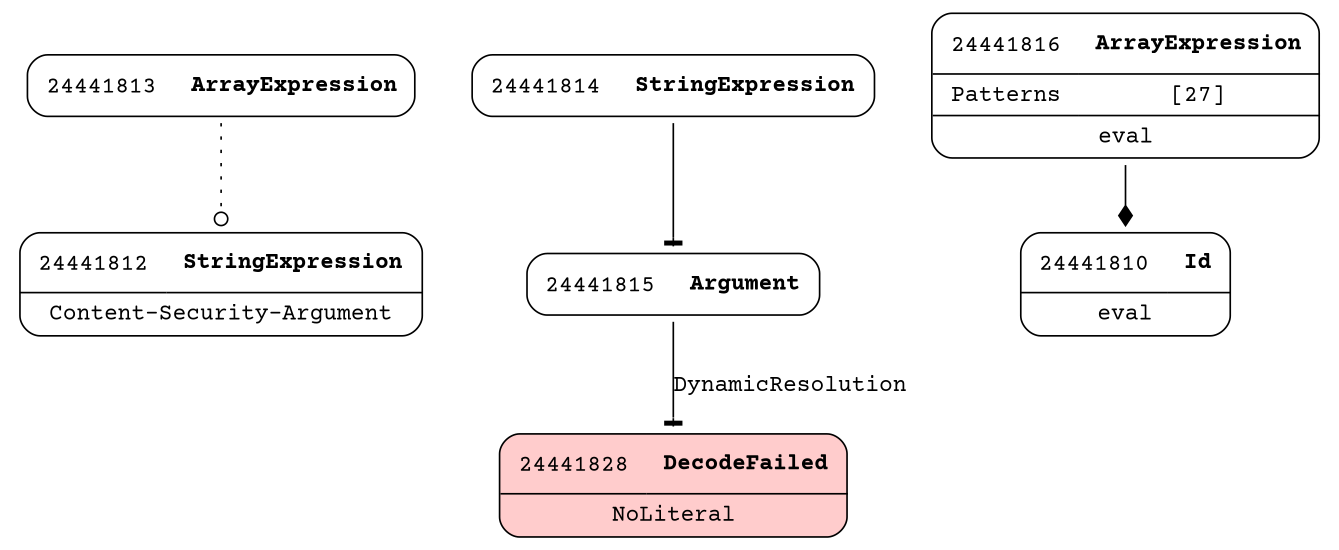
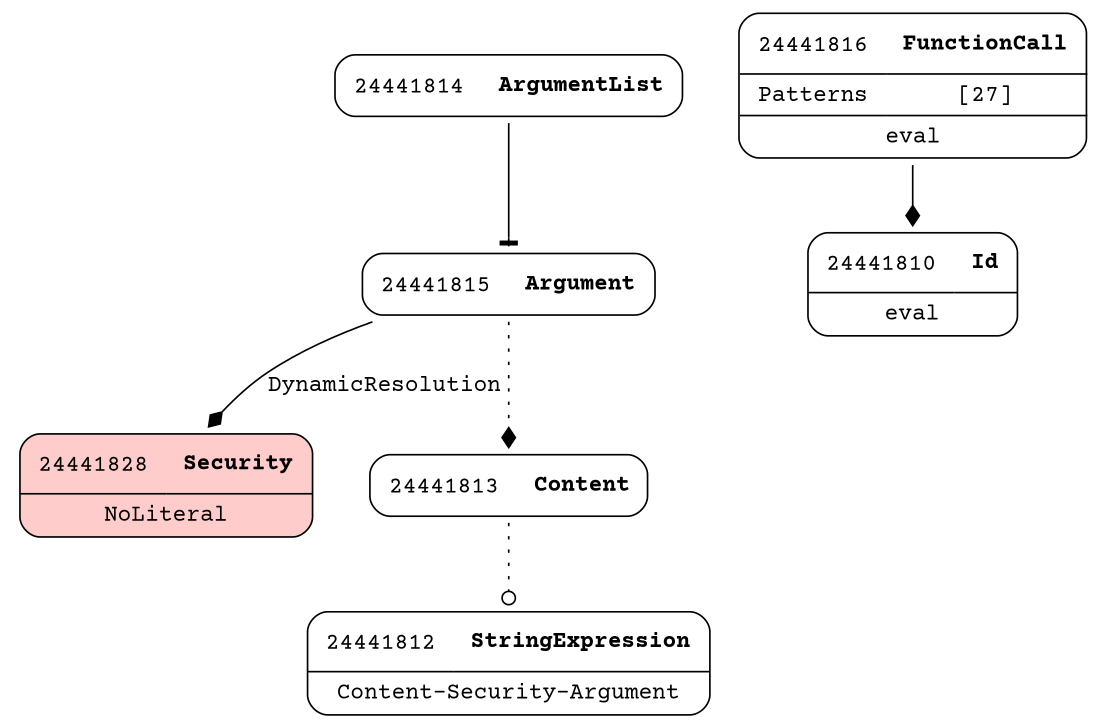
(1199, 42) -> (986, 42)
(294, 84) -> (582, 484)
(746, 84) -> (582, 84)
(673, 370) -> (292, 358)
none -> (509, 374)
(746, 462) -> (239, 462)
